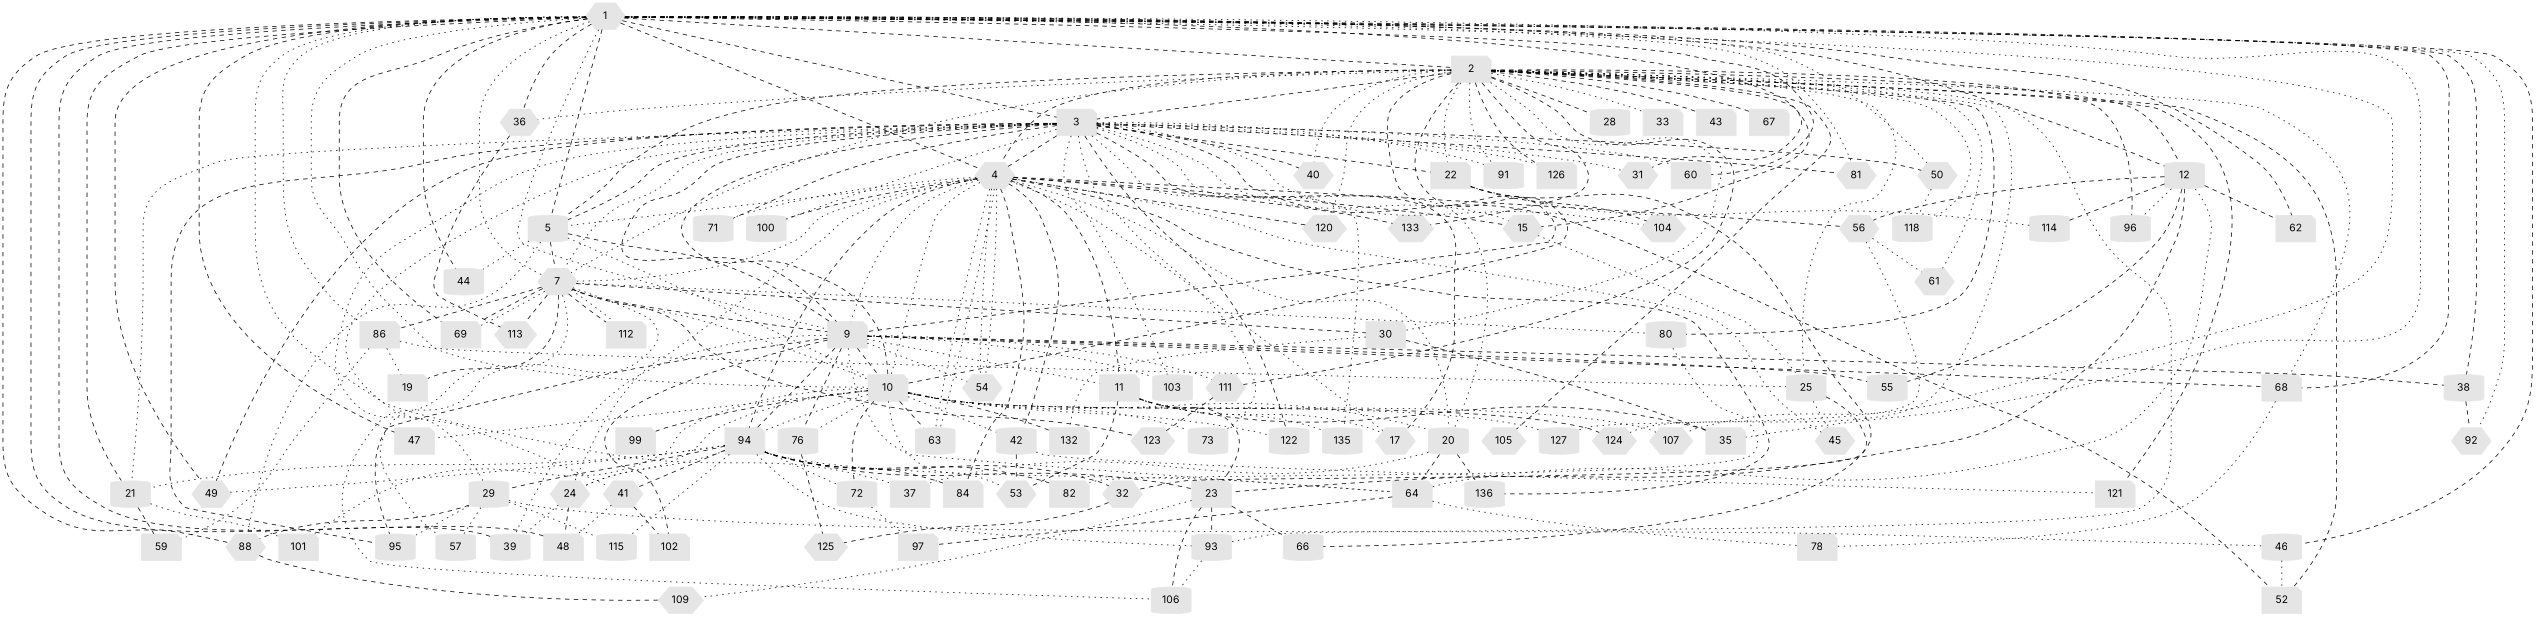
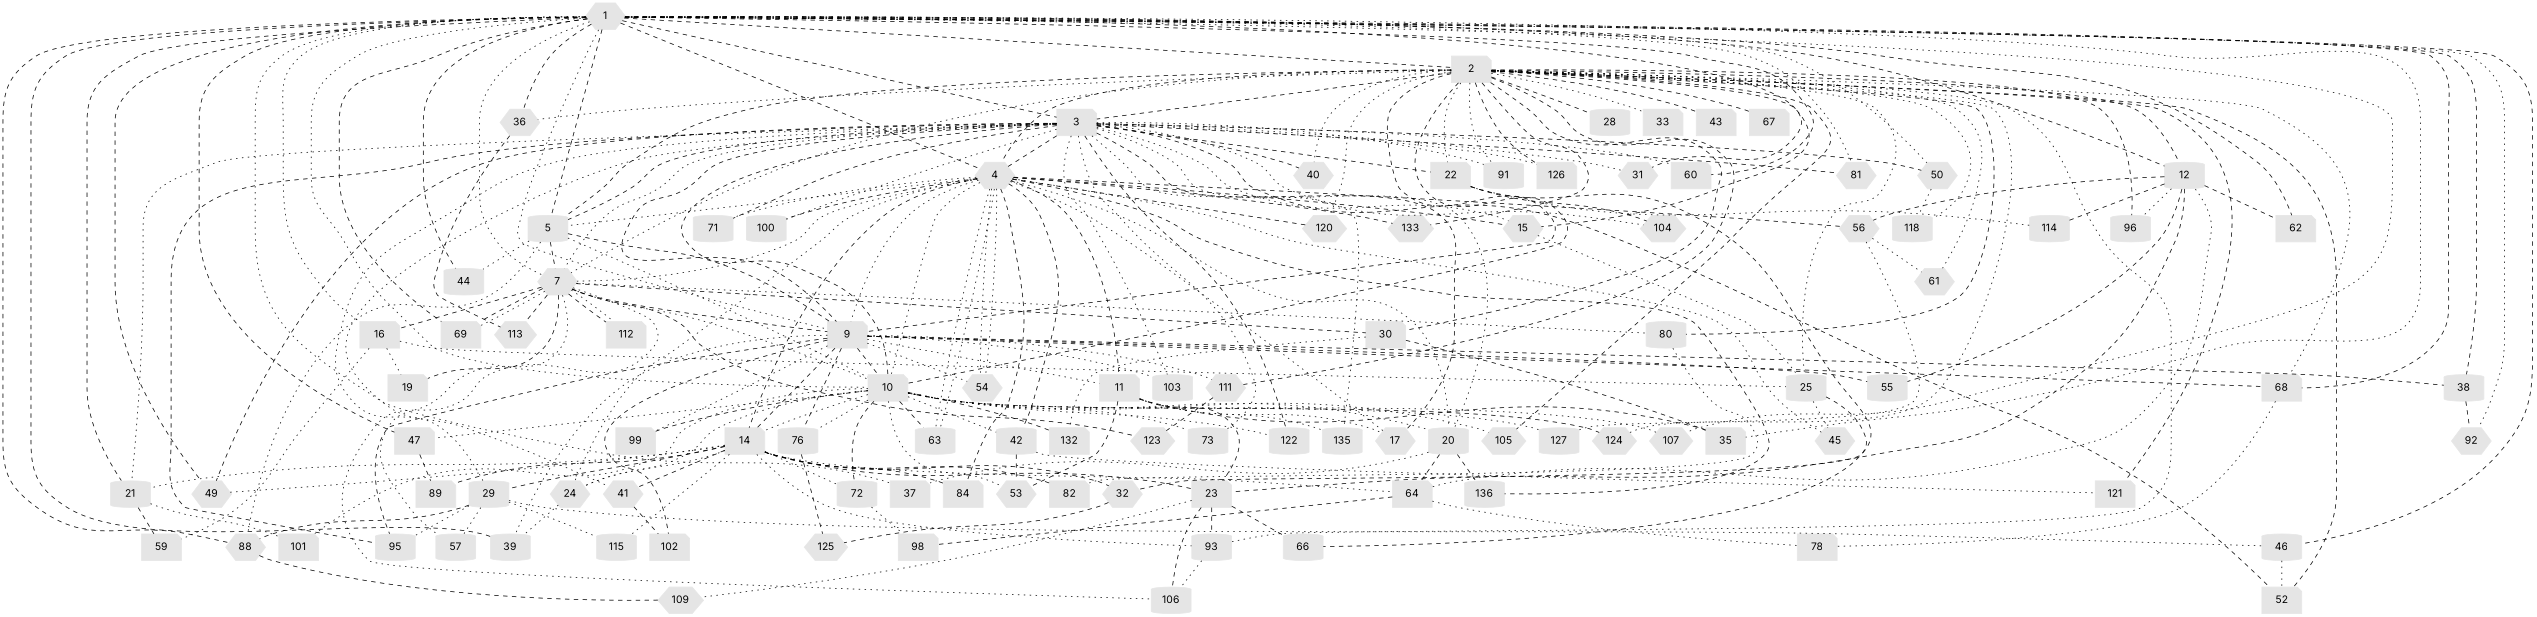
(1696, 239) -> (1696, 239)
(380, 335) -> (380, 335)
none -> (1199, 406)
(745, 441) -> (745, 441)
(1087, 469) -> (738, 391)
none -> (436, 494)
(563, 547) -> none
(918, 547) -> (918, 547)
